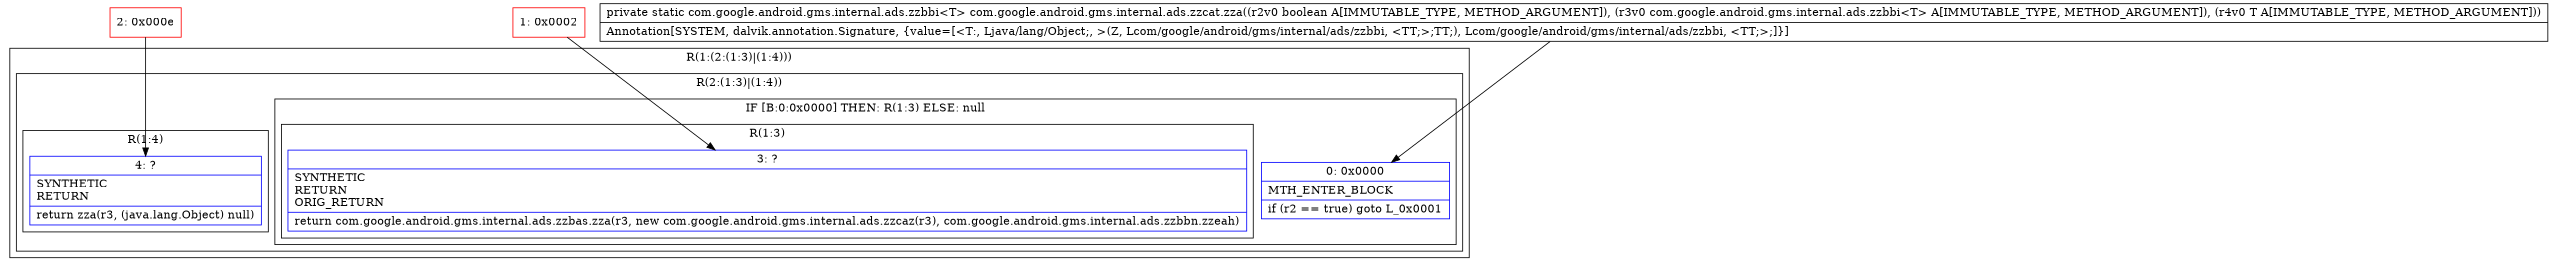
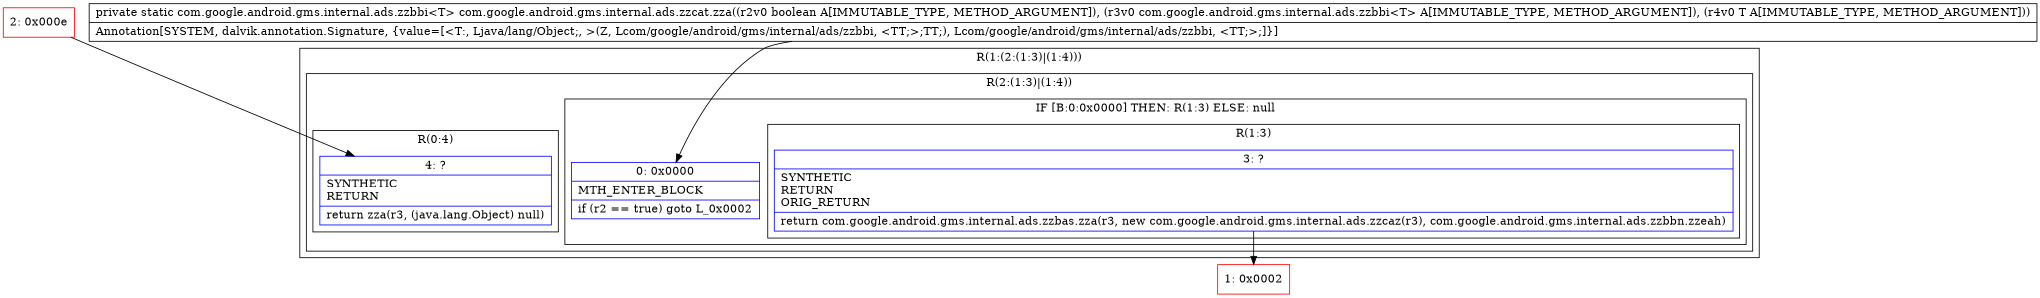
(638, 91) -> (1254, 244)
(146, 140) -> (436, 140)
(1356, 209) -> (665, 209)
